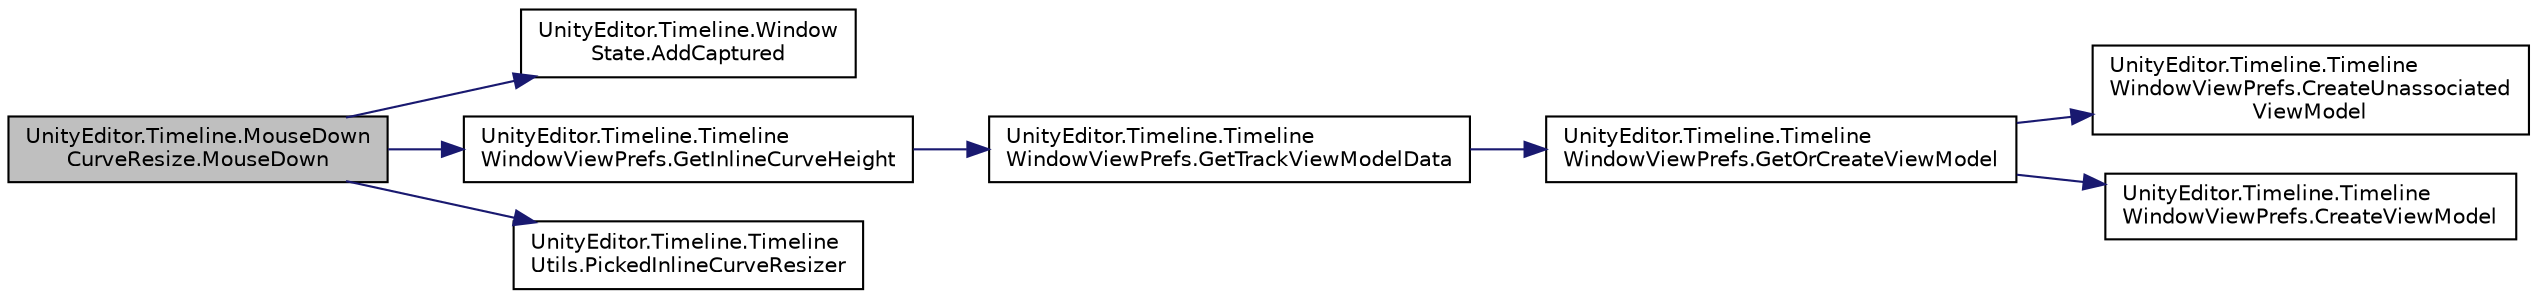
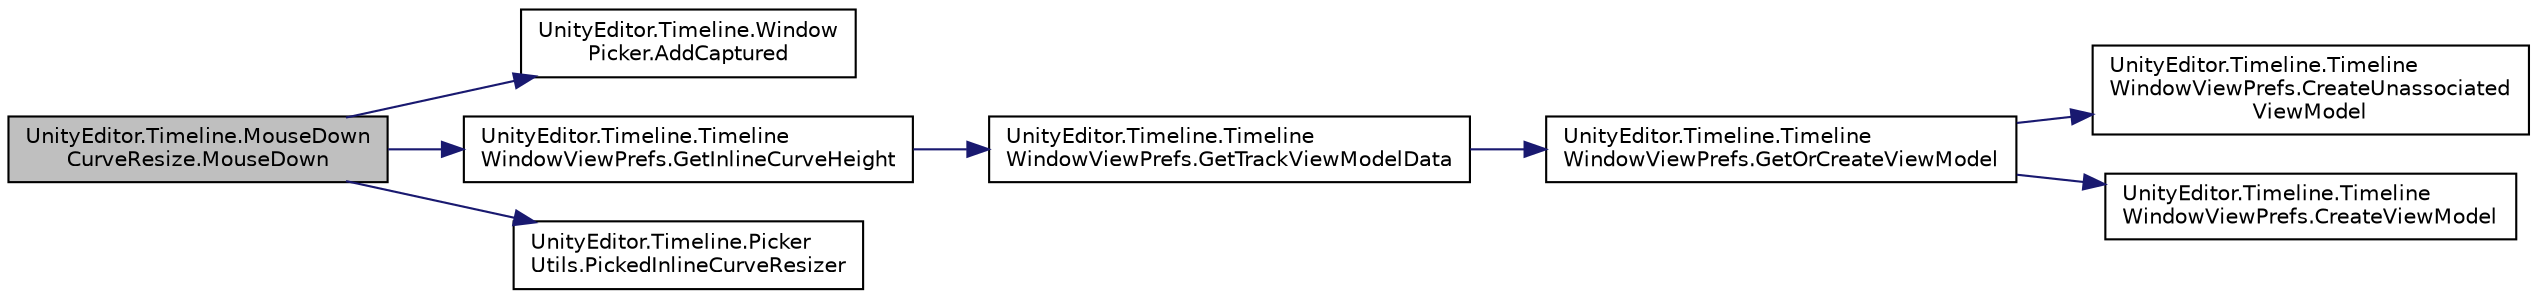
(688, 43) -> (688, 43)
(688, 255) -> (688, 255)
